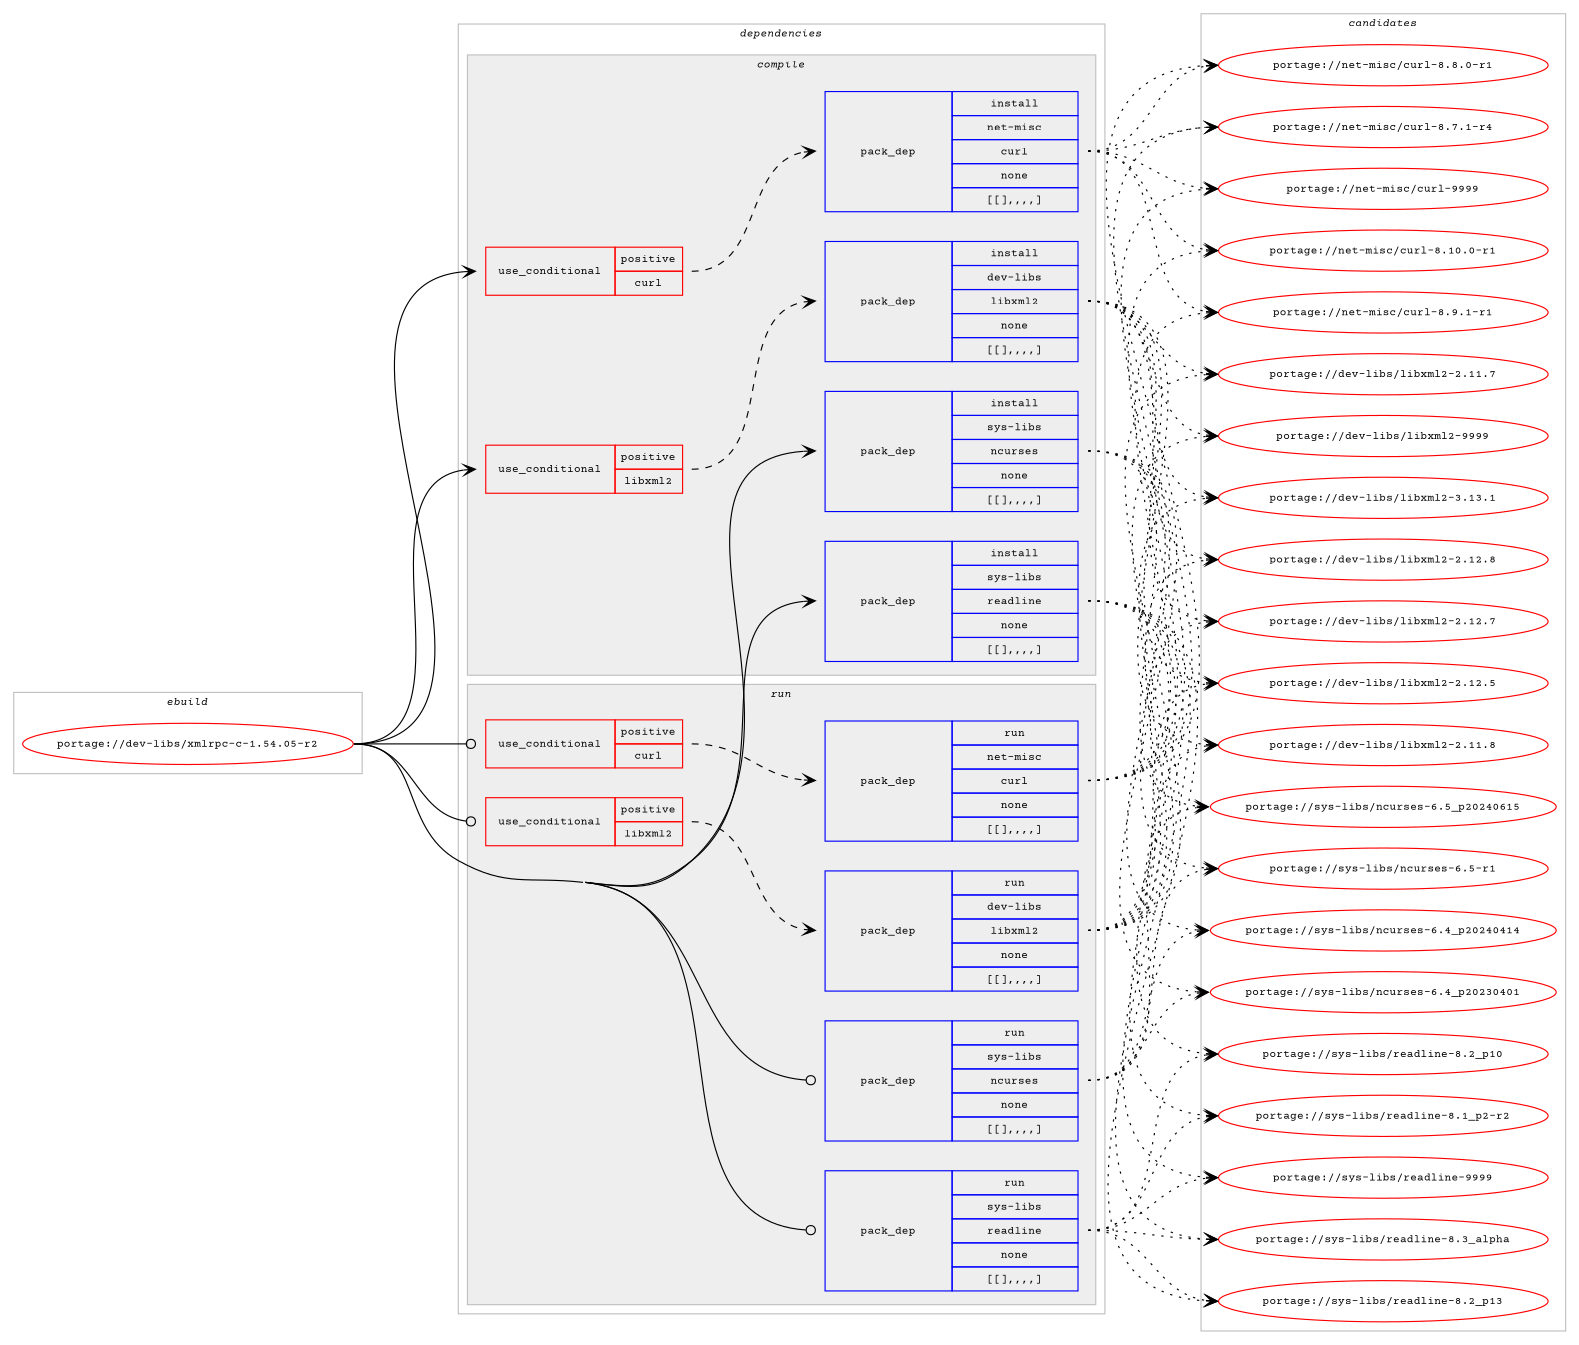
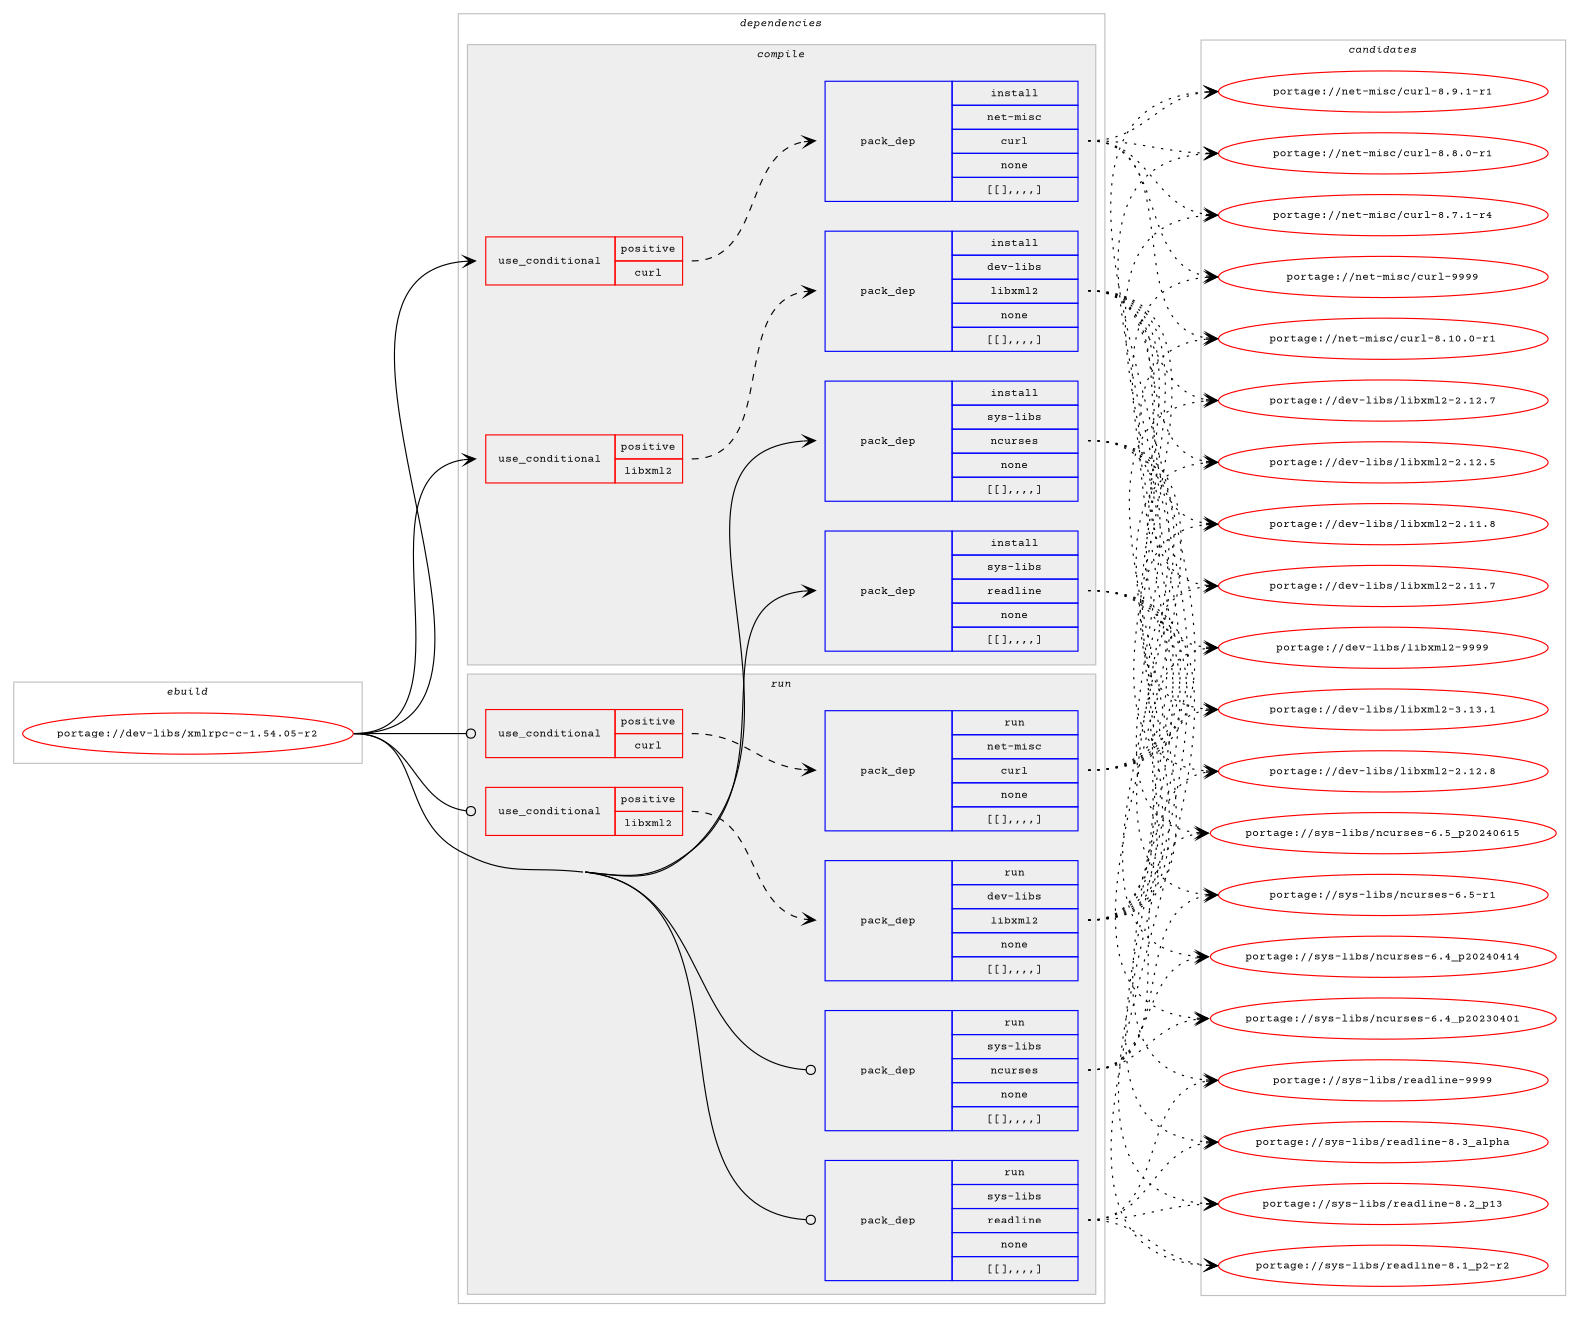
(1383, 1054) -> none
